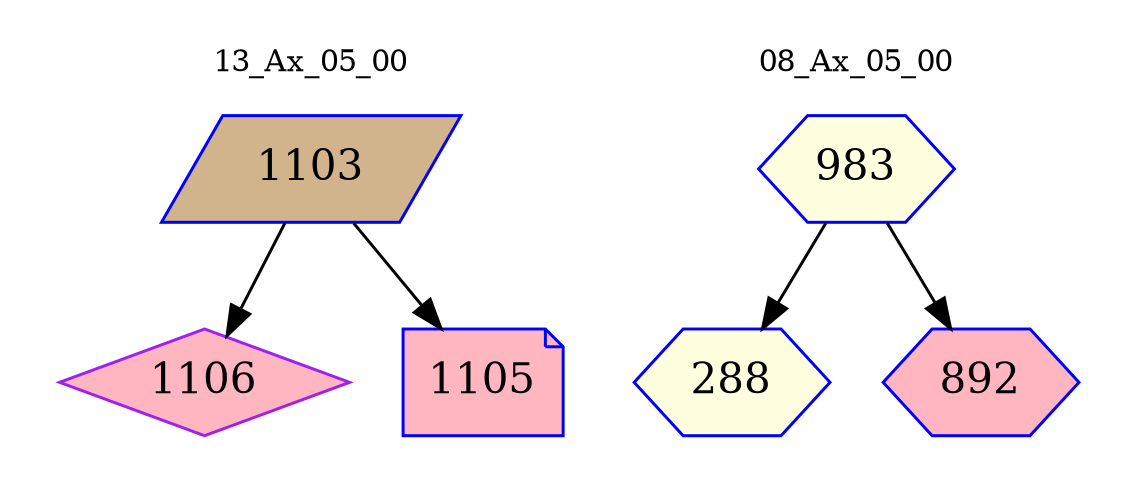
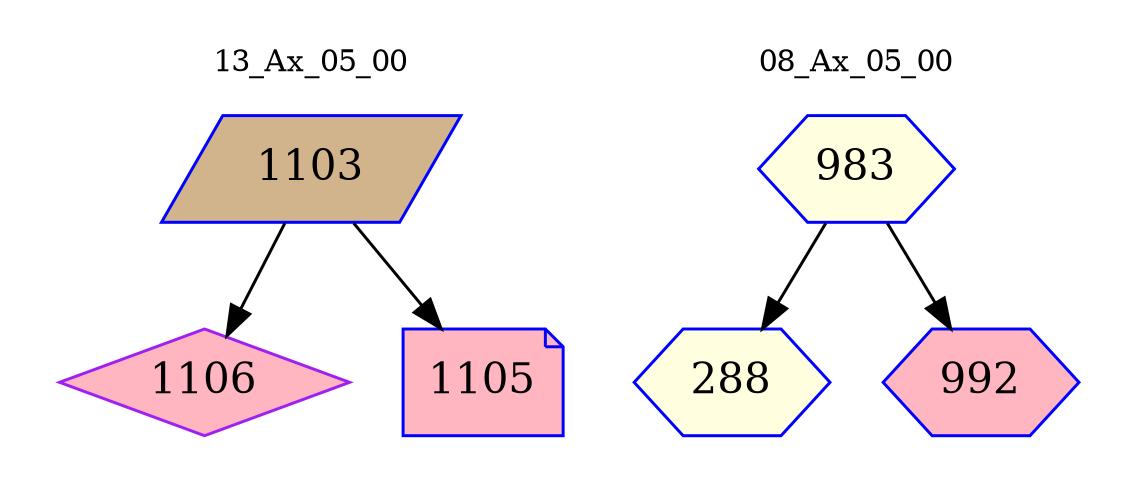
(981, 382) -> (981, 382)
